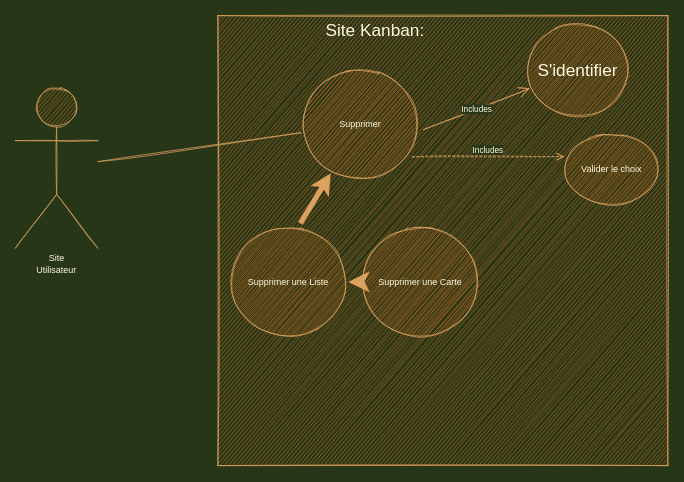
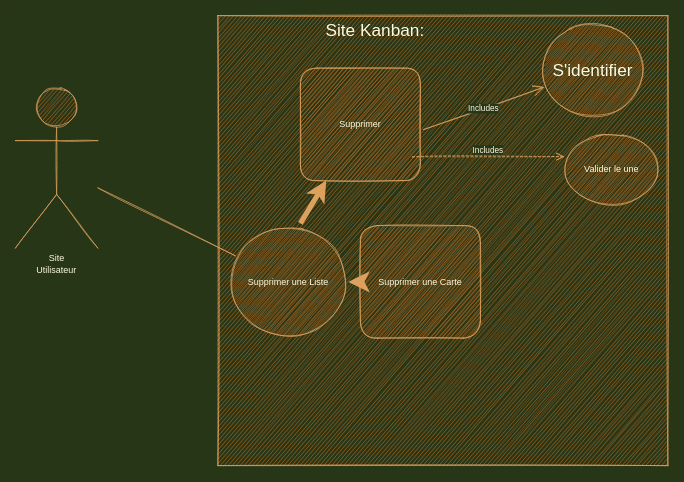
(578, 70) -> (593, 70)
(360, 124) -> (360, 124)
(157, 153) -> (157, 217)
(612, 169) -> (612, 169)
(420, 282) -> (420, 282)
